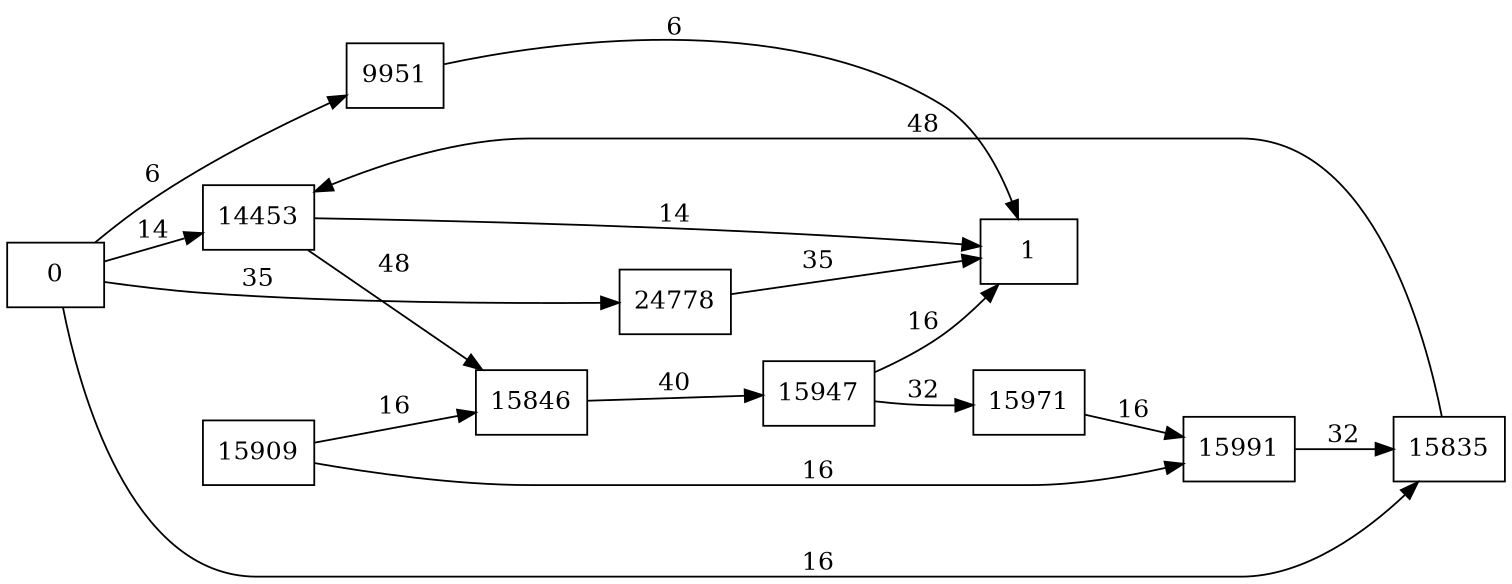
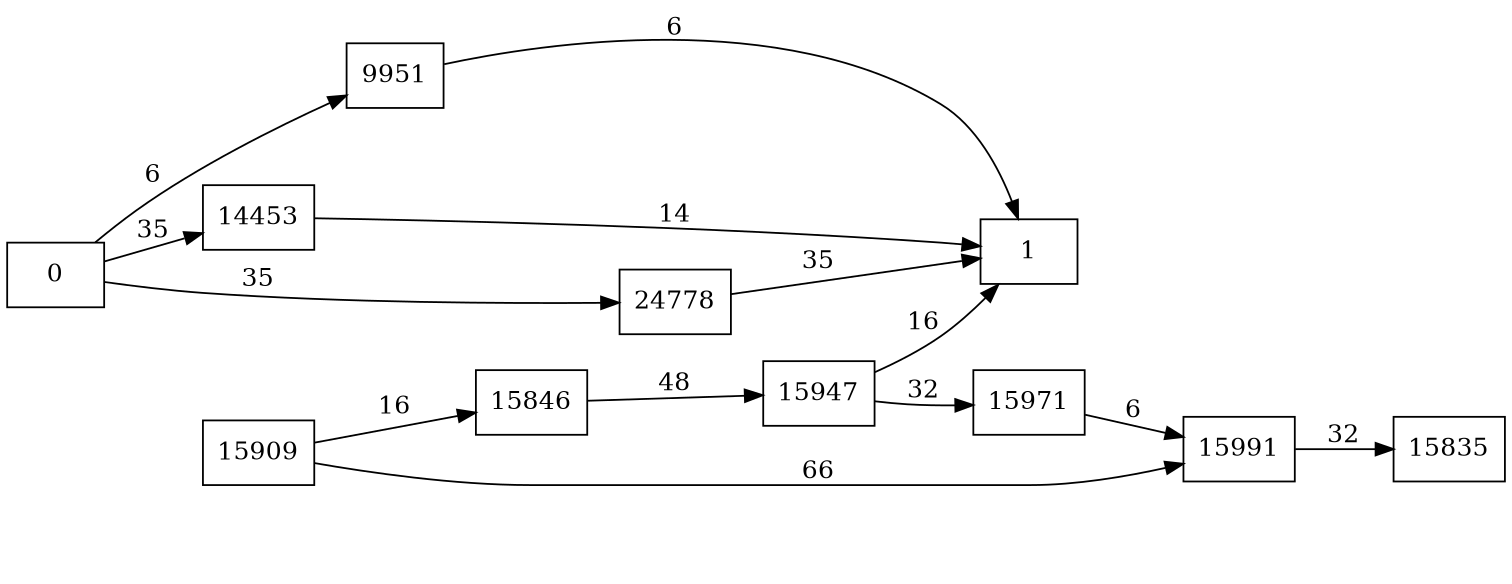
(1000, 138) -> none
(154, 231) -> (154, 231)
(399, 313) -> none
(675, 384) -> (675, 384)
(1134, 411) -> (1134, 411)
(819, 472) -> (819, 472)
(664, 577) -> none
